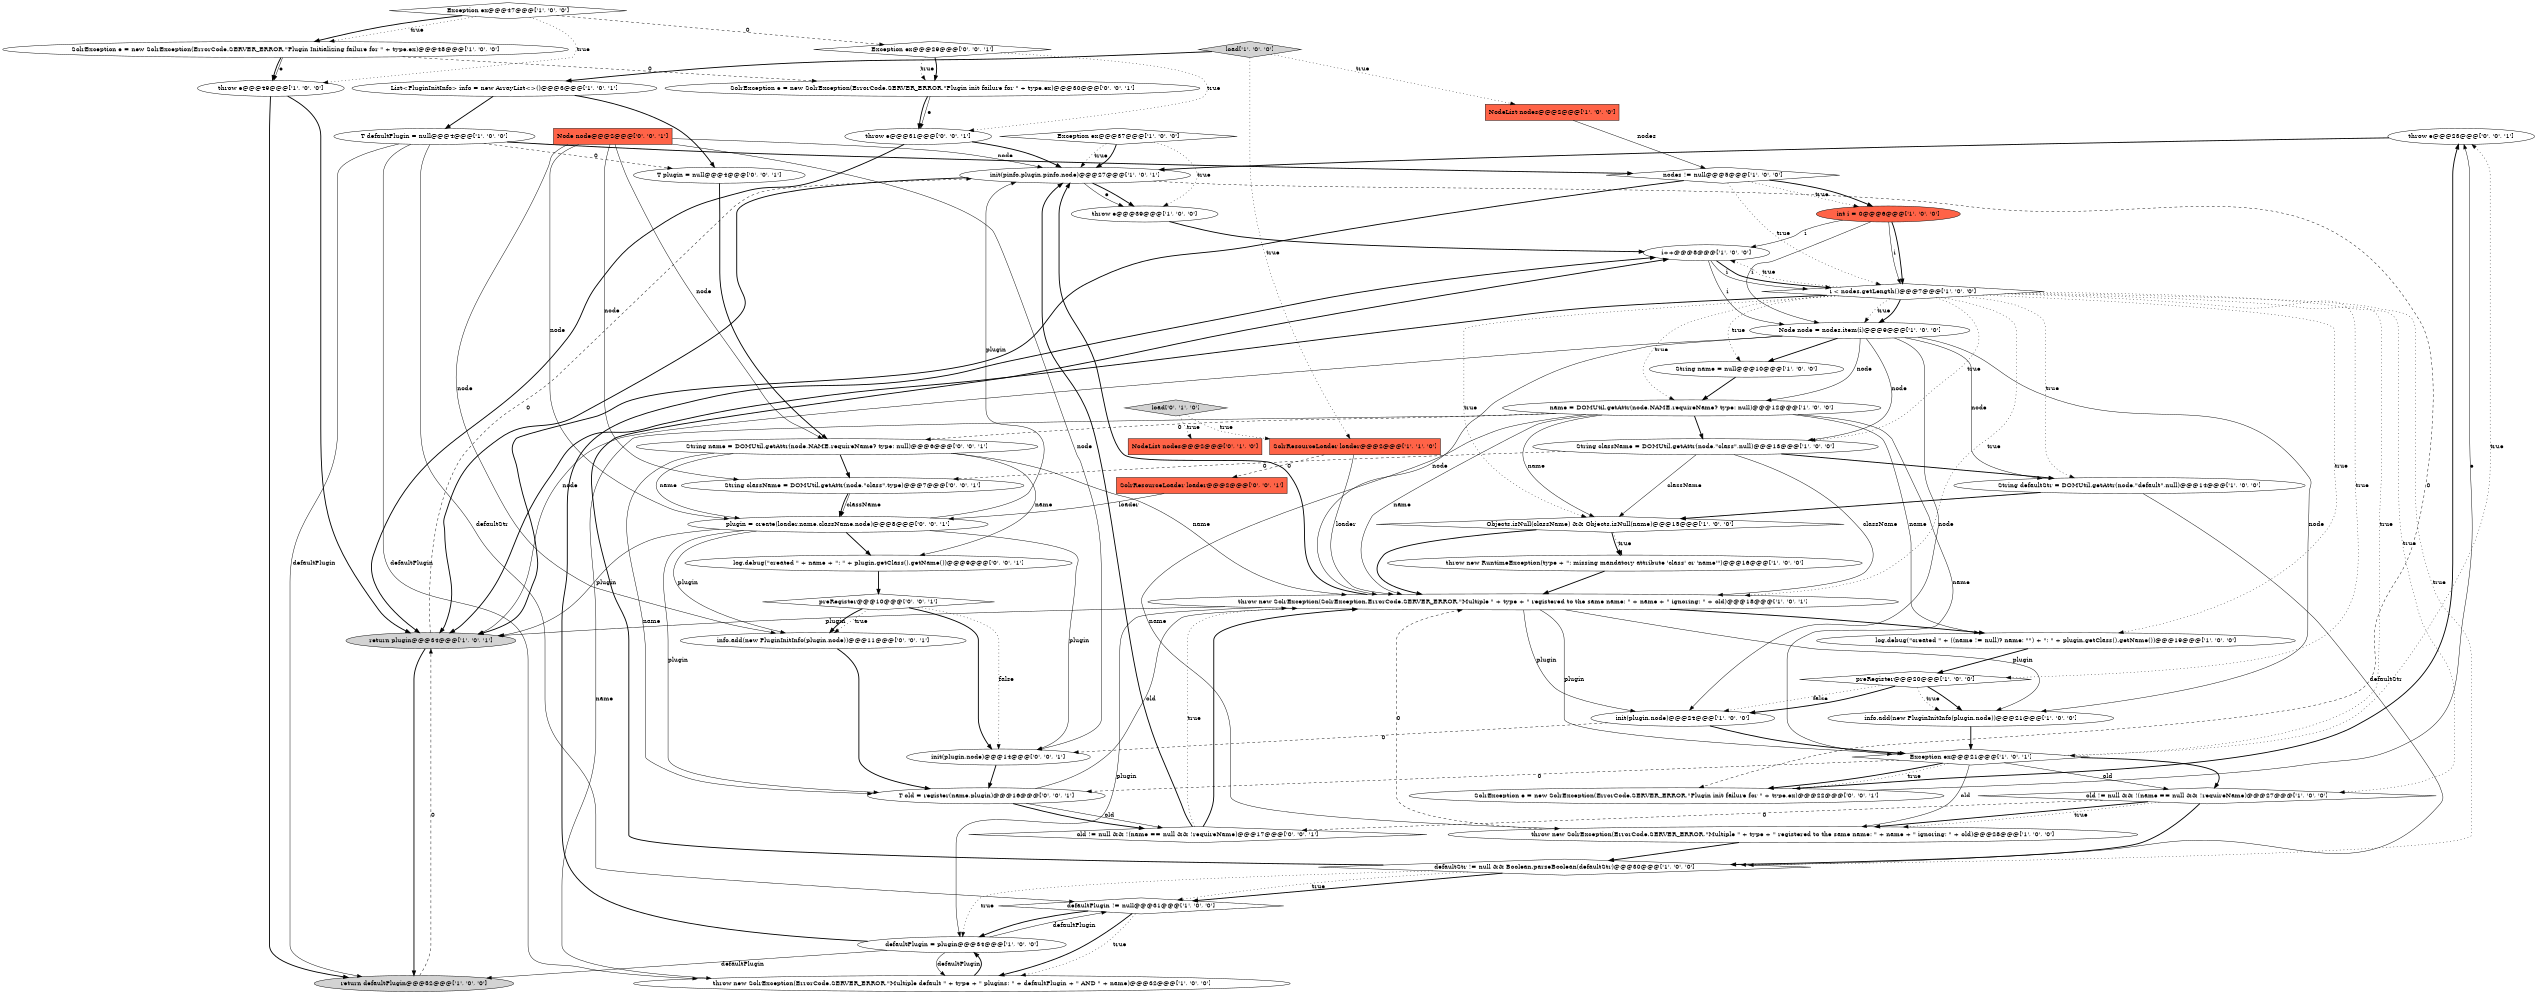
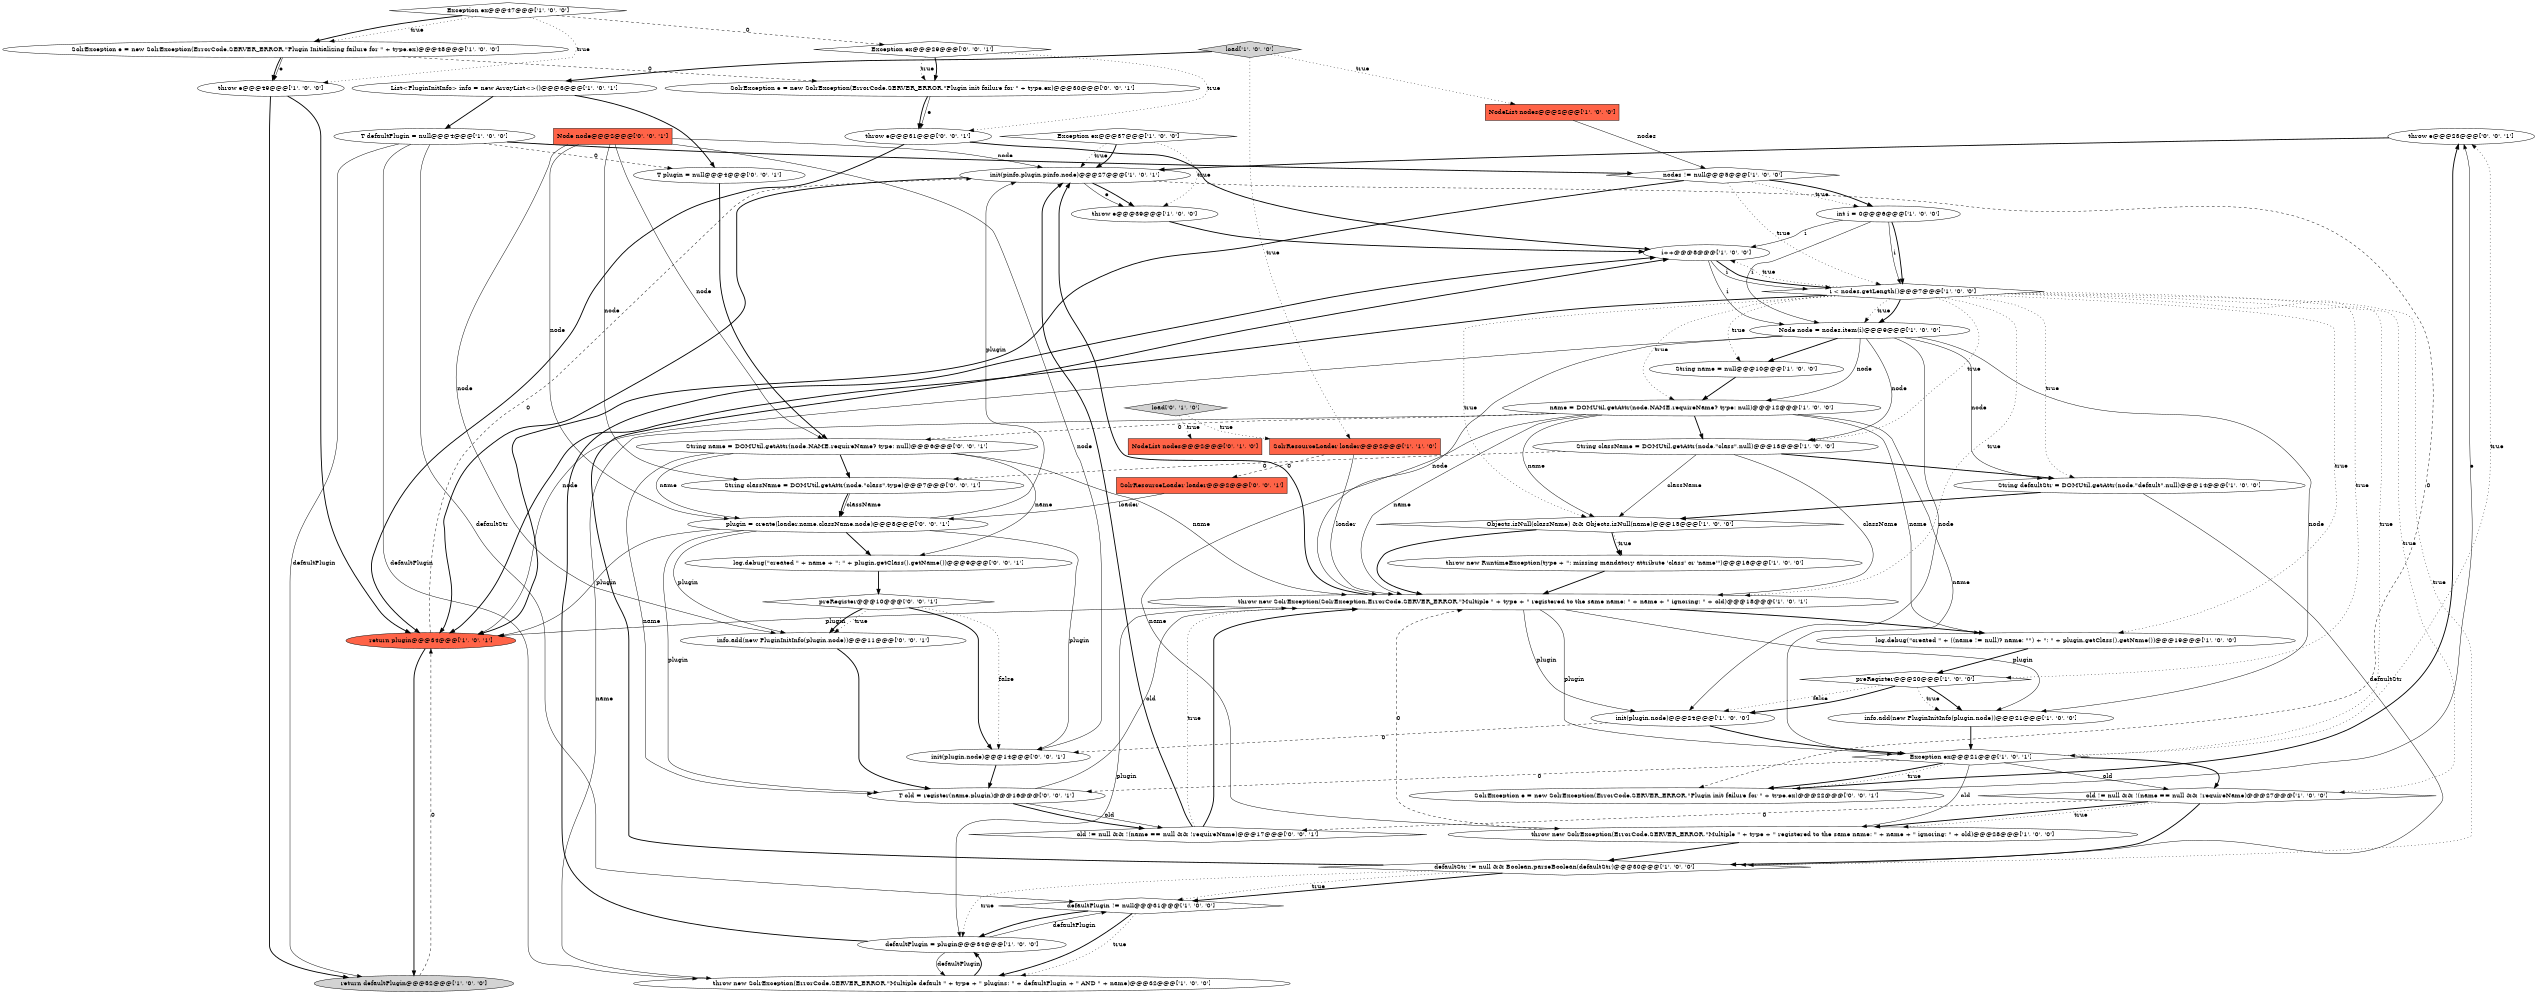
(1015, 150) -> (1301, 211)
(1888, 214) -> (1888, 214)
(431, 641) -> (431, 641)
(689, 964) -> none
